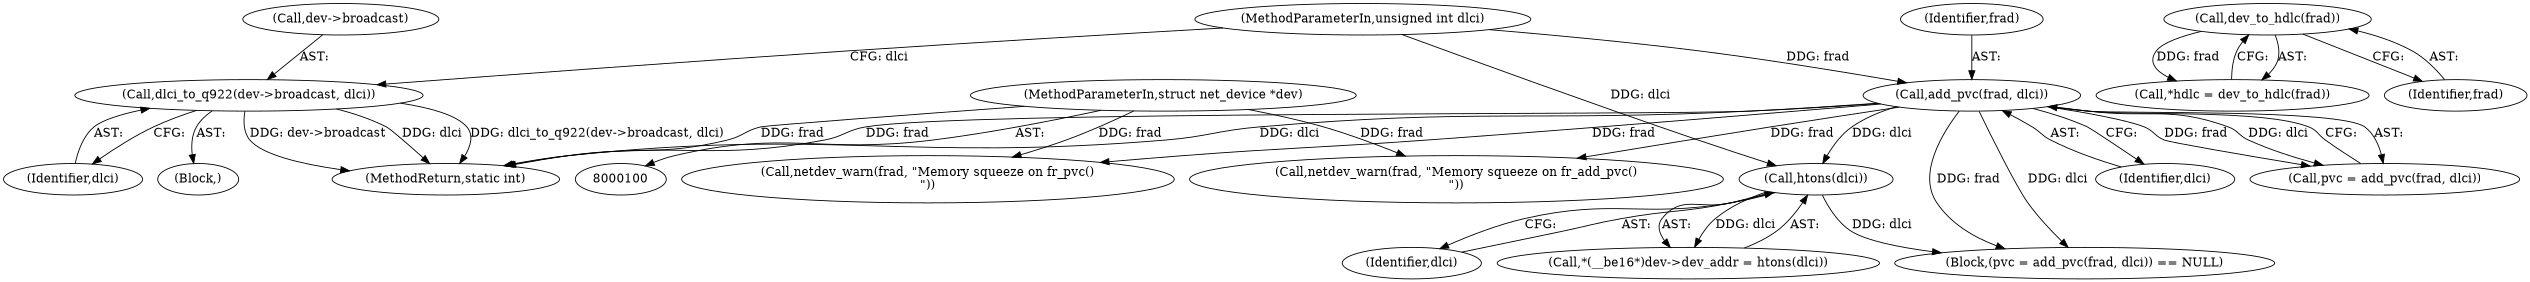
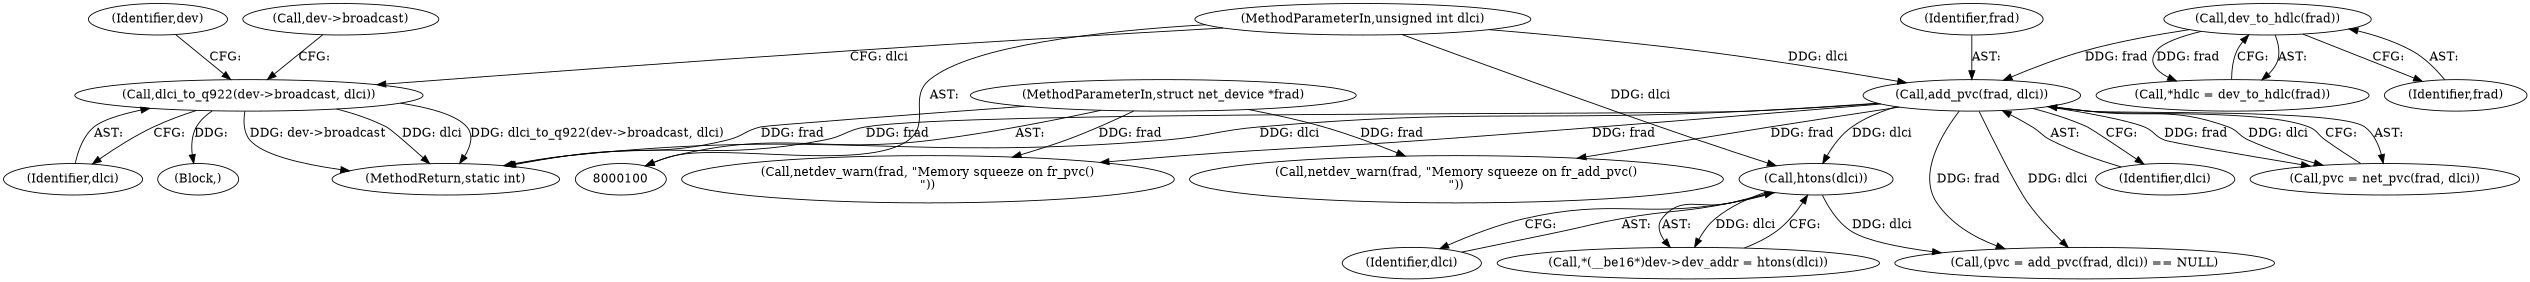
none -> (158, 19)
none -> (2099, 47)
(316, 57) -> (316, 57)
(1818, 57) -> (1818, 57)
(1163, 95) -> (1163, 95)
none -> (920, 97)
(213, 133) -> (213, 133)
(2385, 179) -> (2385, 179)
(1807, 225) -> (1807, 225)
(2085, 263) -> (2085, 263)
